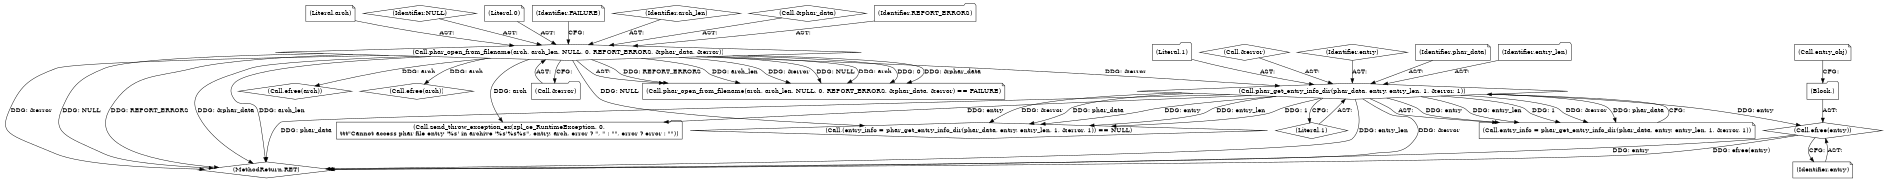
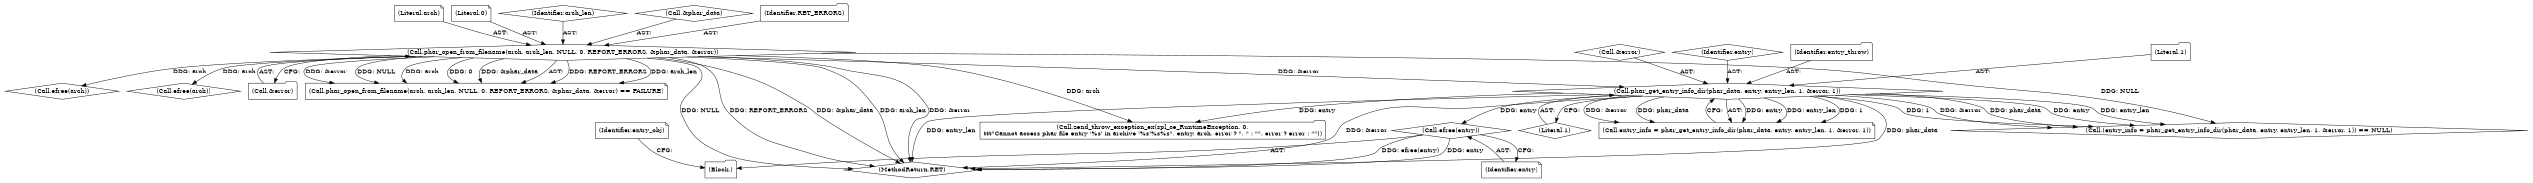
(420, 13) -> none
(568, 13) -> none
(925, 13) -> (804, 13)
(1453, 52) -> none
(1535, 52) -> (1832, 52)
(1823, 52) -> (632, 131)
(1823, 109) -> (1083, 154)
